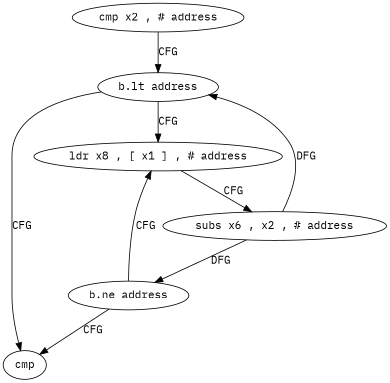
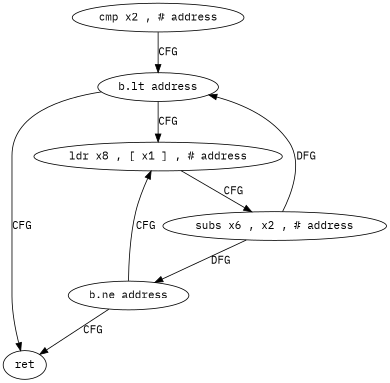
(25, 365) -> (25, 365)
